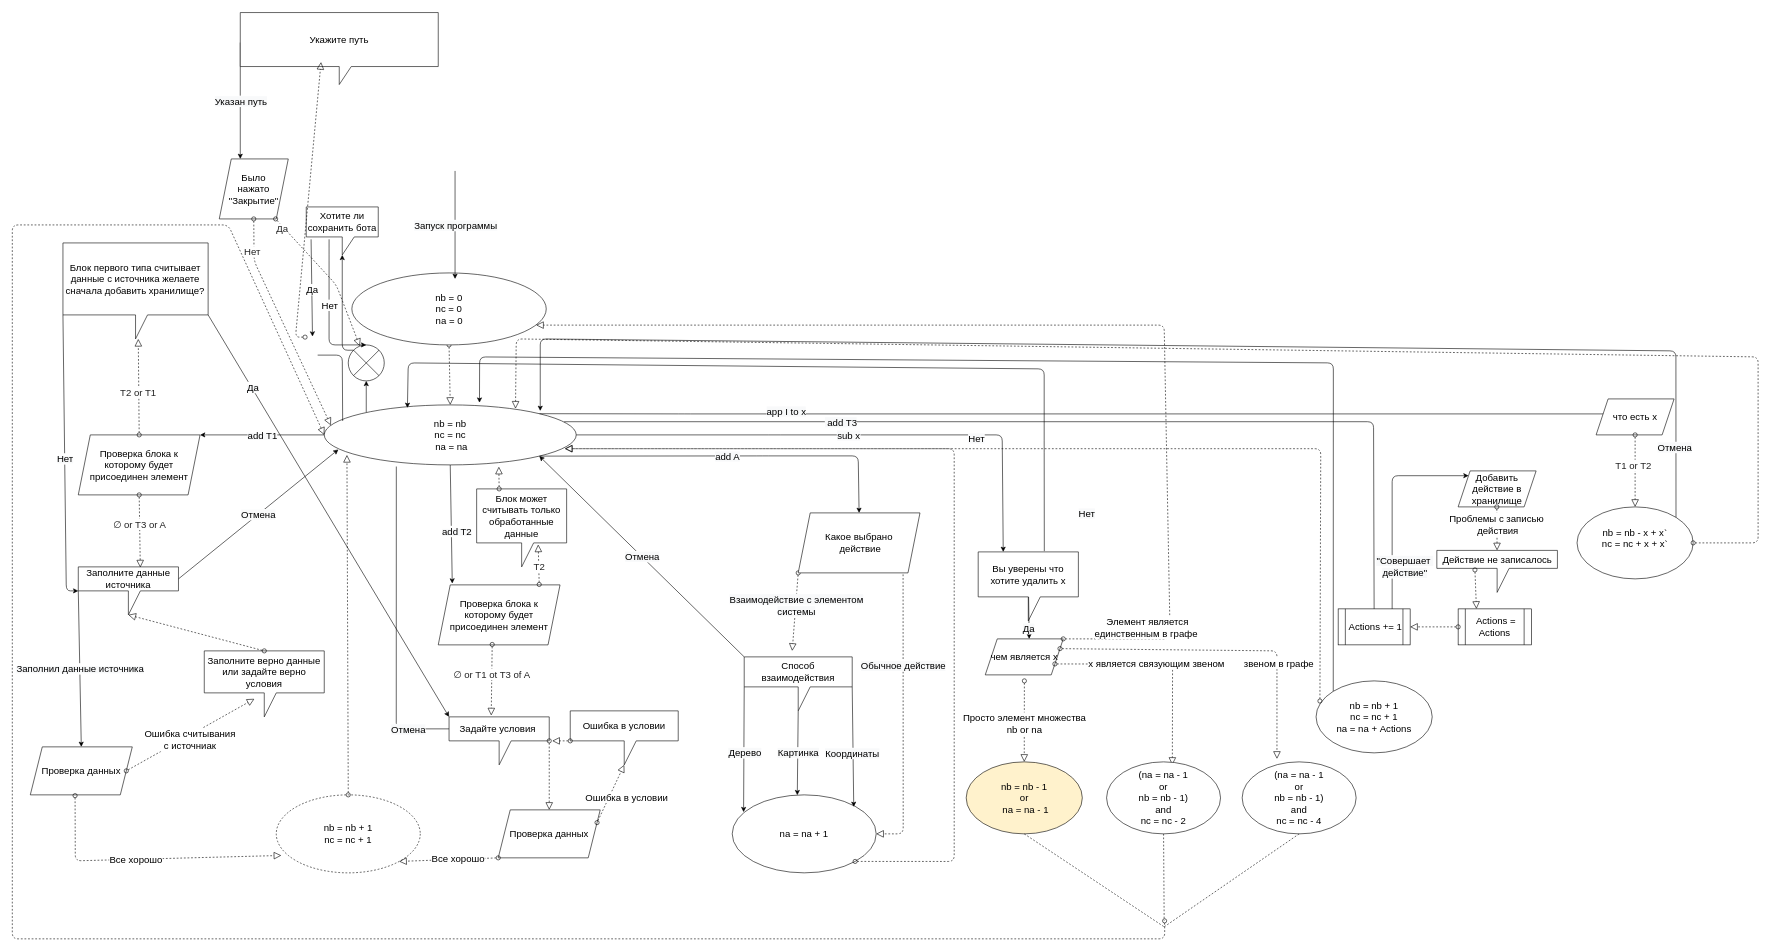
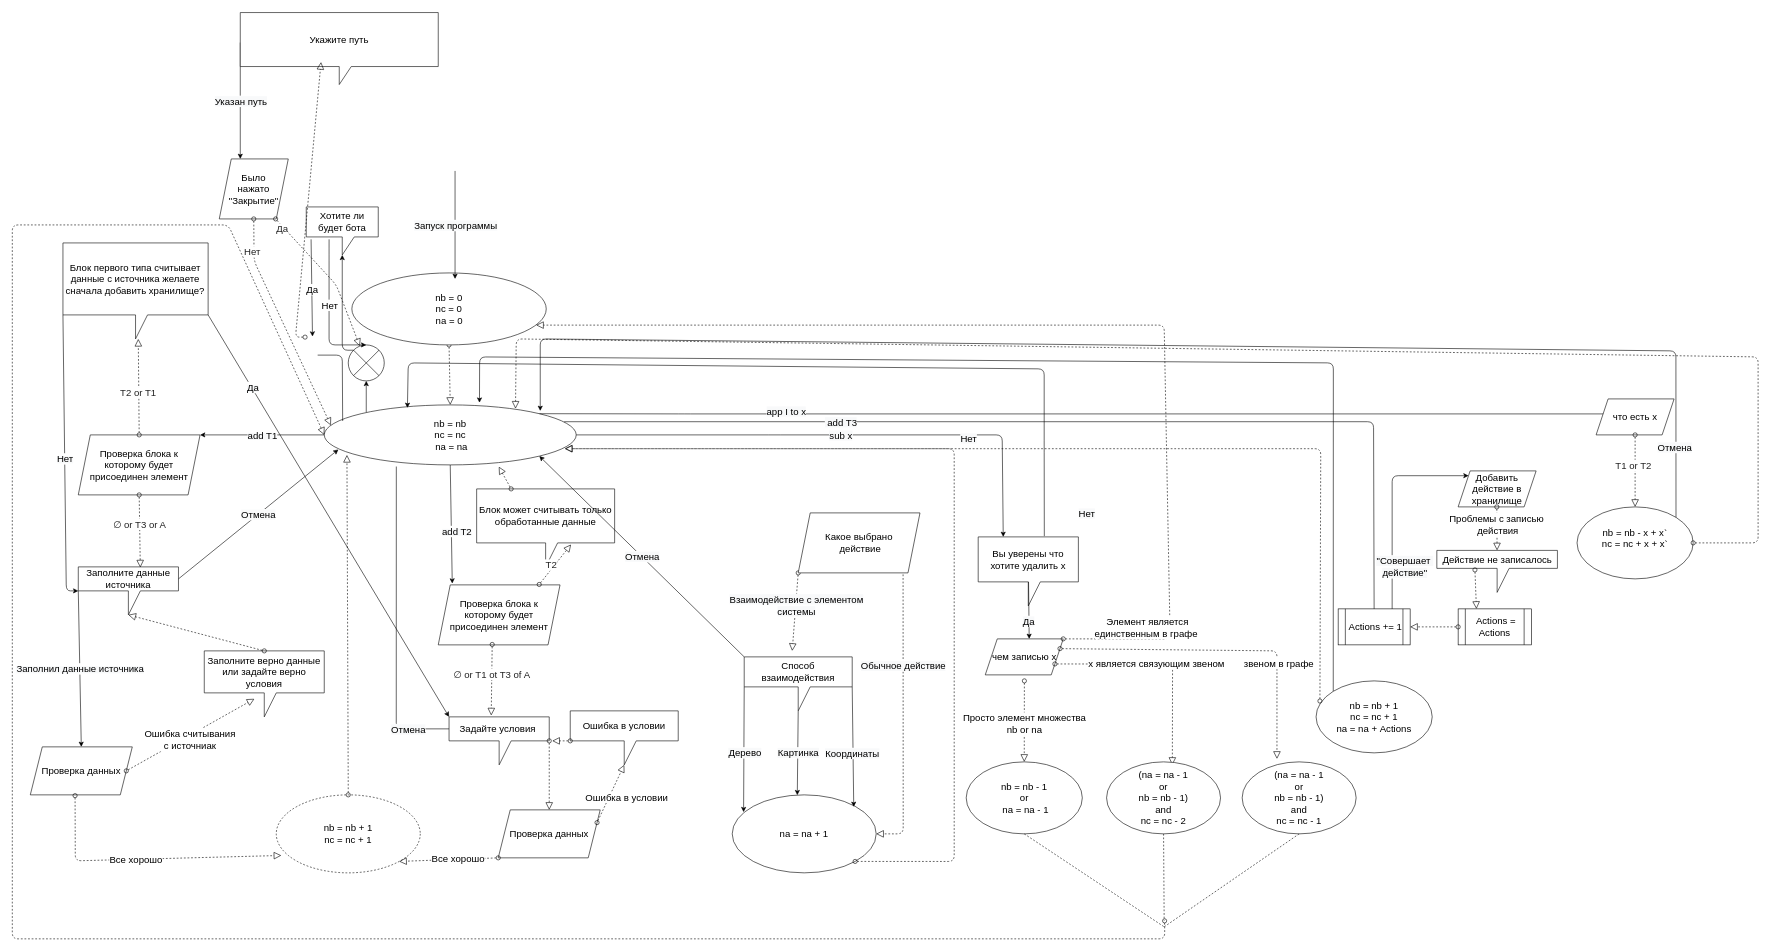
(342, 222) -> (342, 222)
(859, 470) -> none
(522, 528) -> (546, 528)
(1028, 586) -> (1028, 571)
(1025, 657) -> (1025, 657)
(1024, 798) -> (1024, 798)
(1299, 798) -> (1299, 798)
